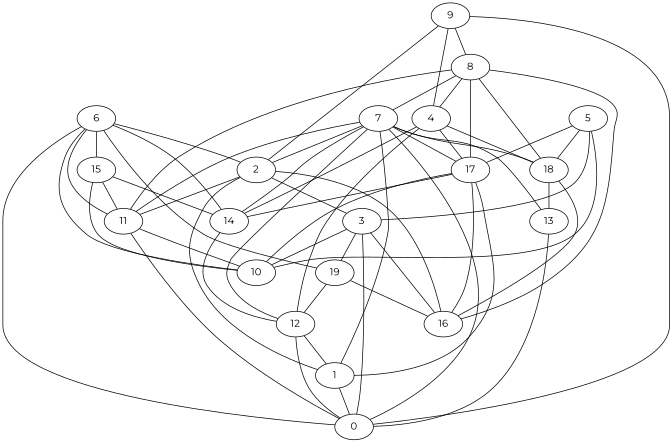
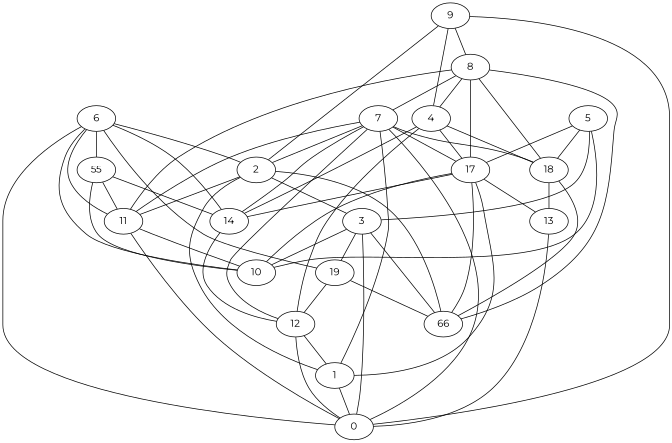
(491, 154) -> (510, 196)
(96, 170) -> (96, 170)
(443, 324) -> (443, 324)
